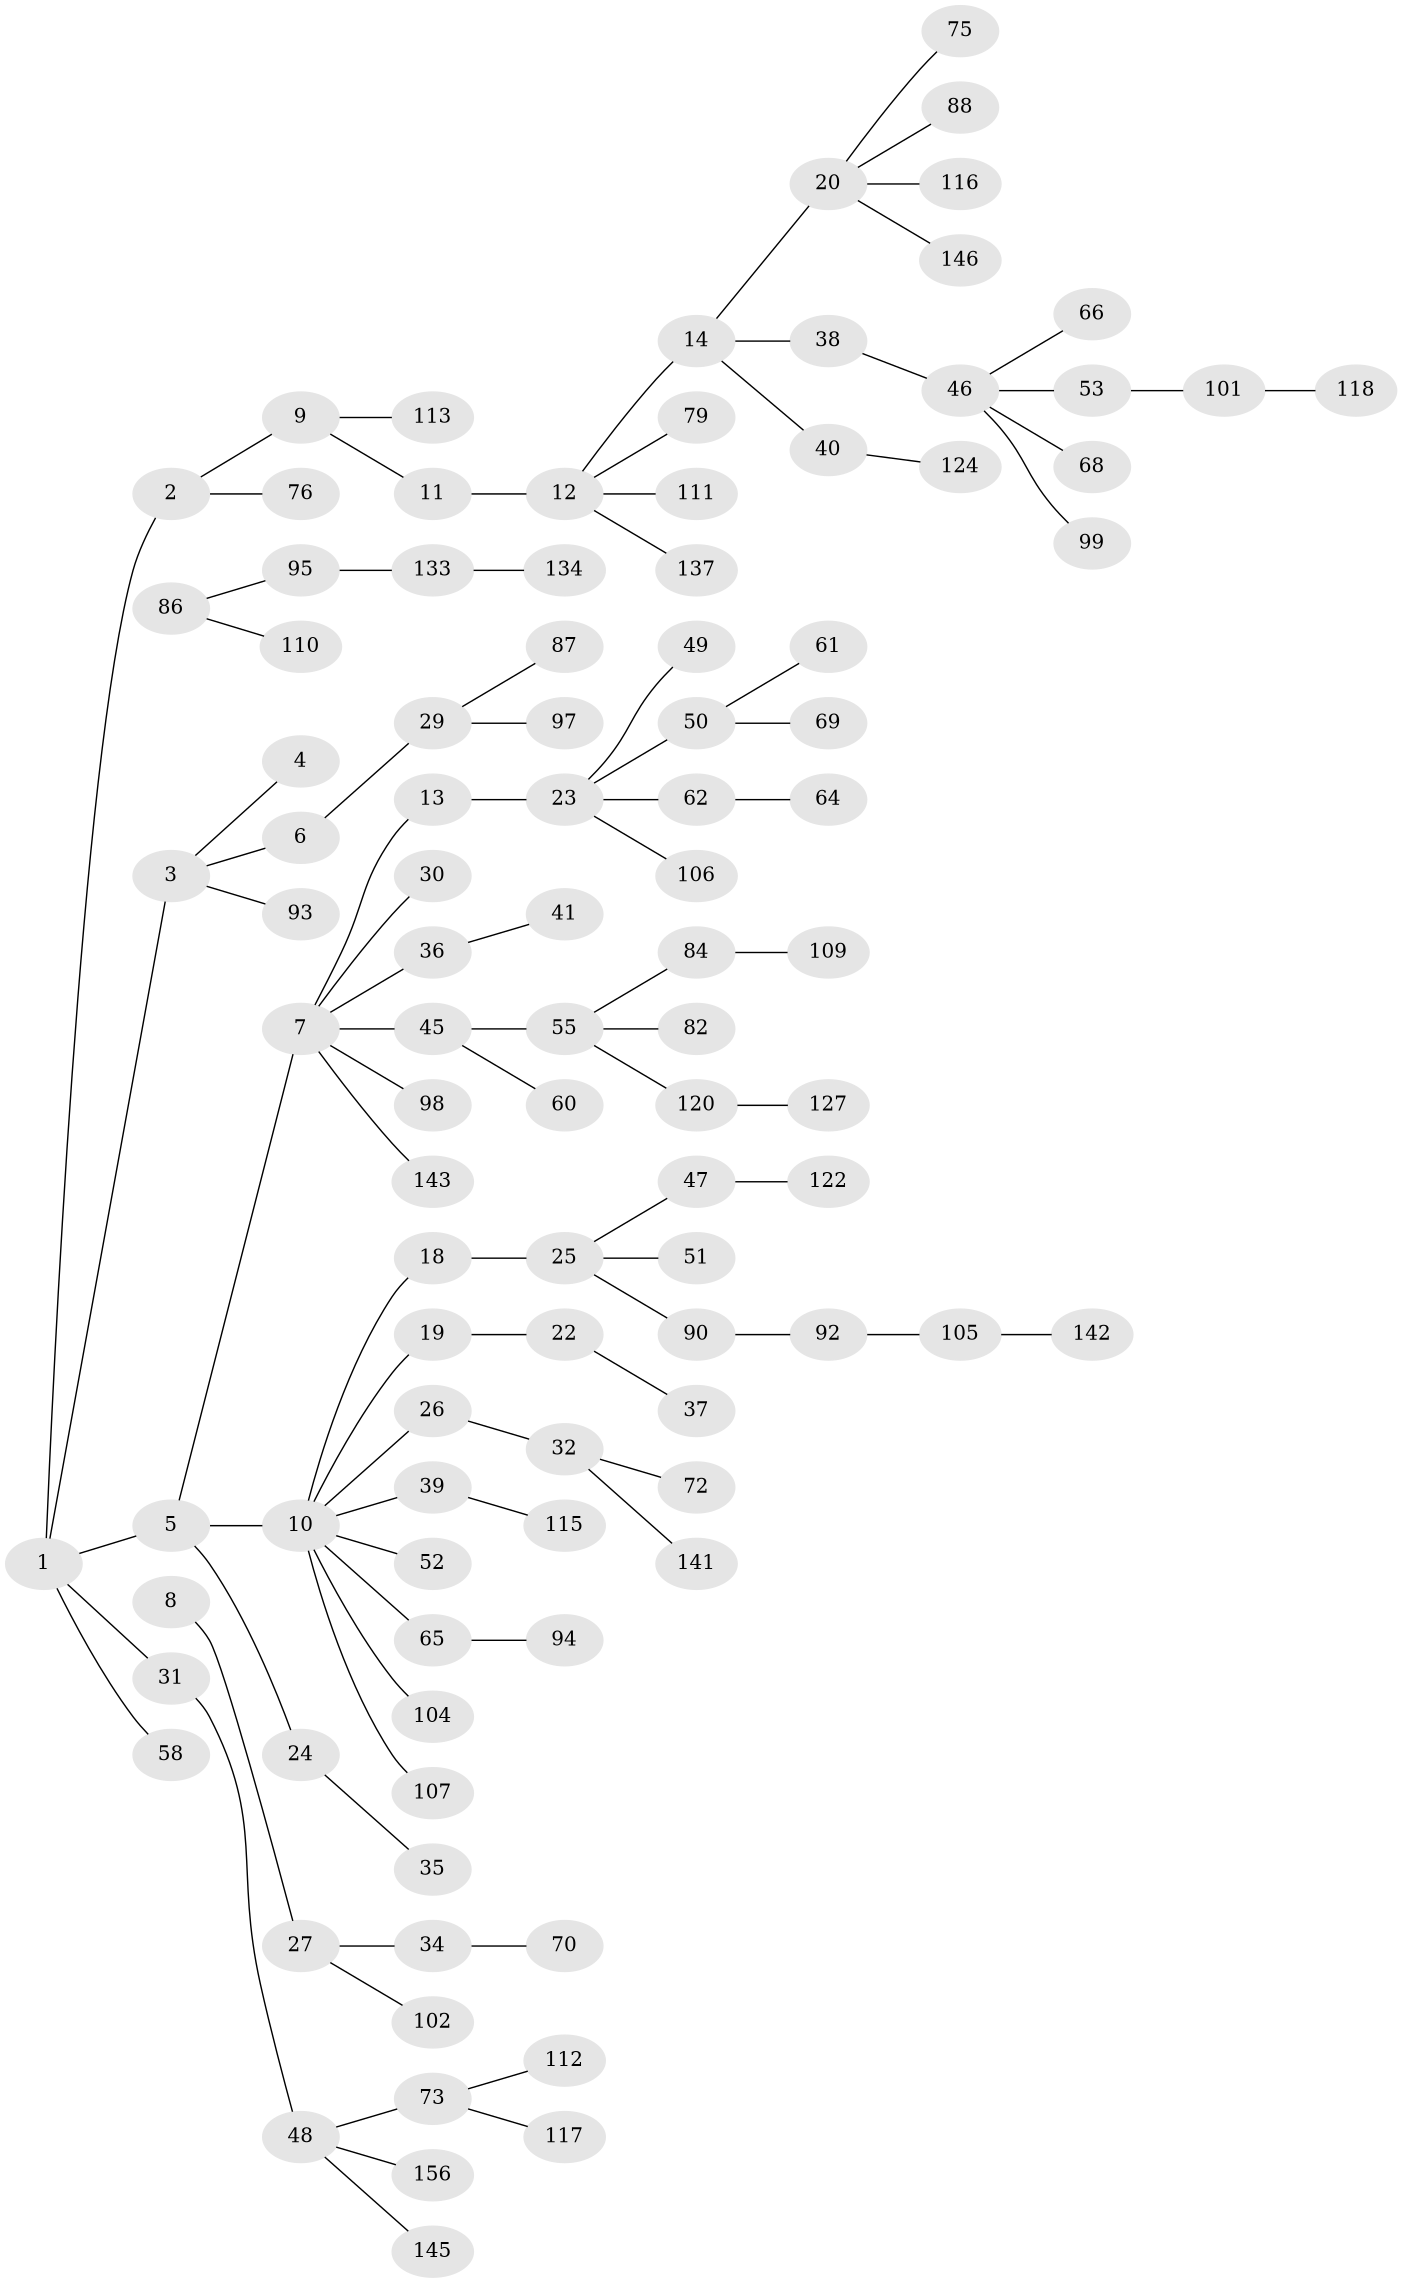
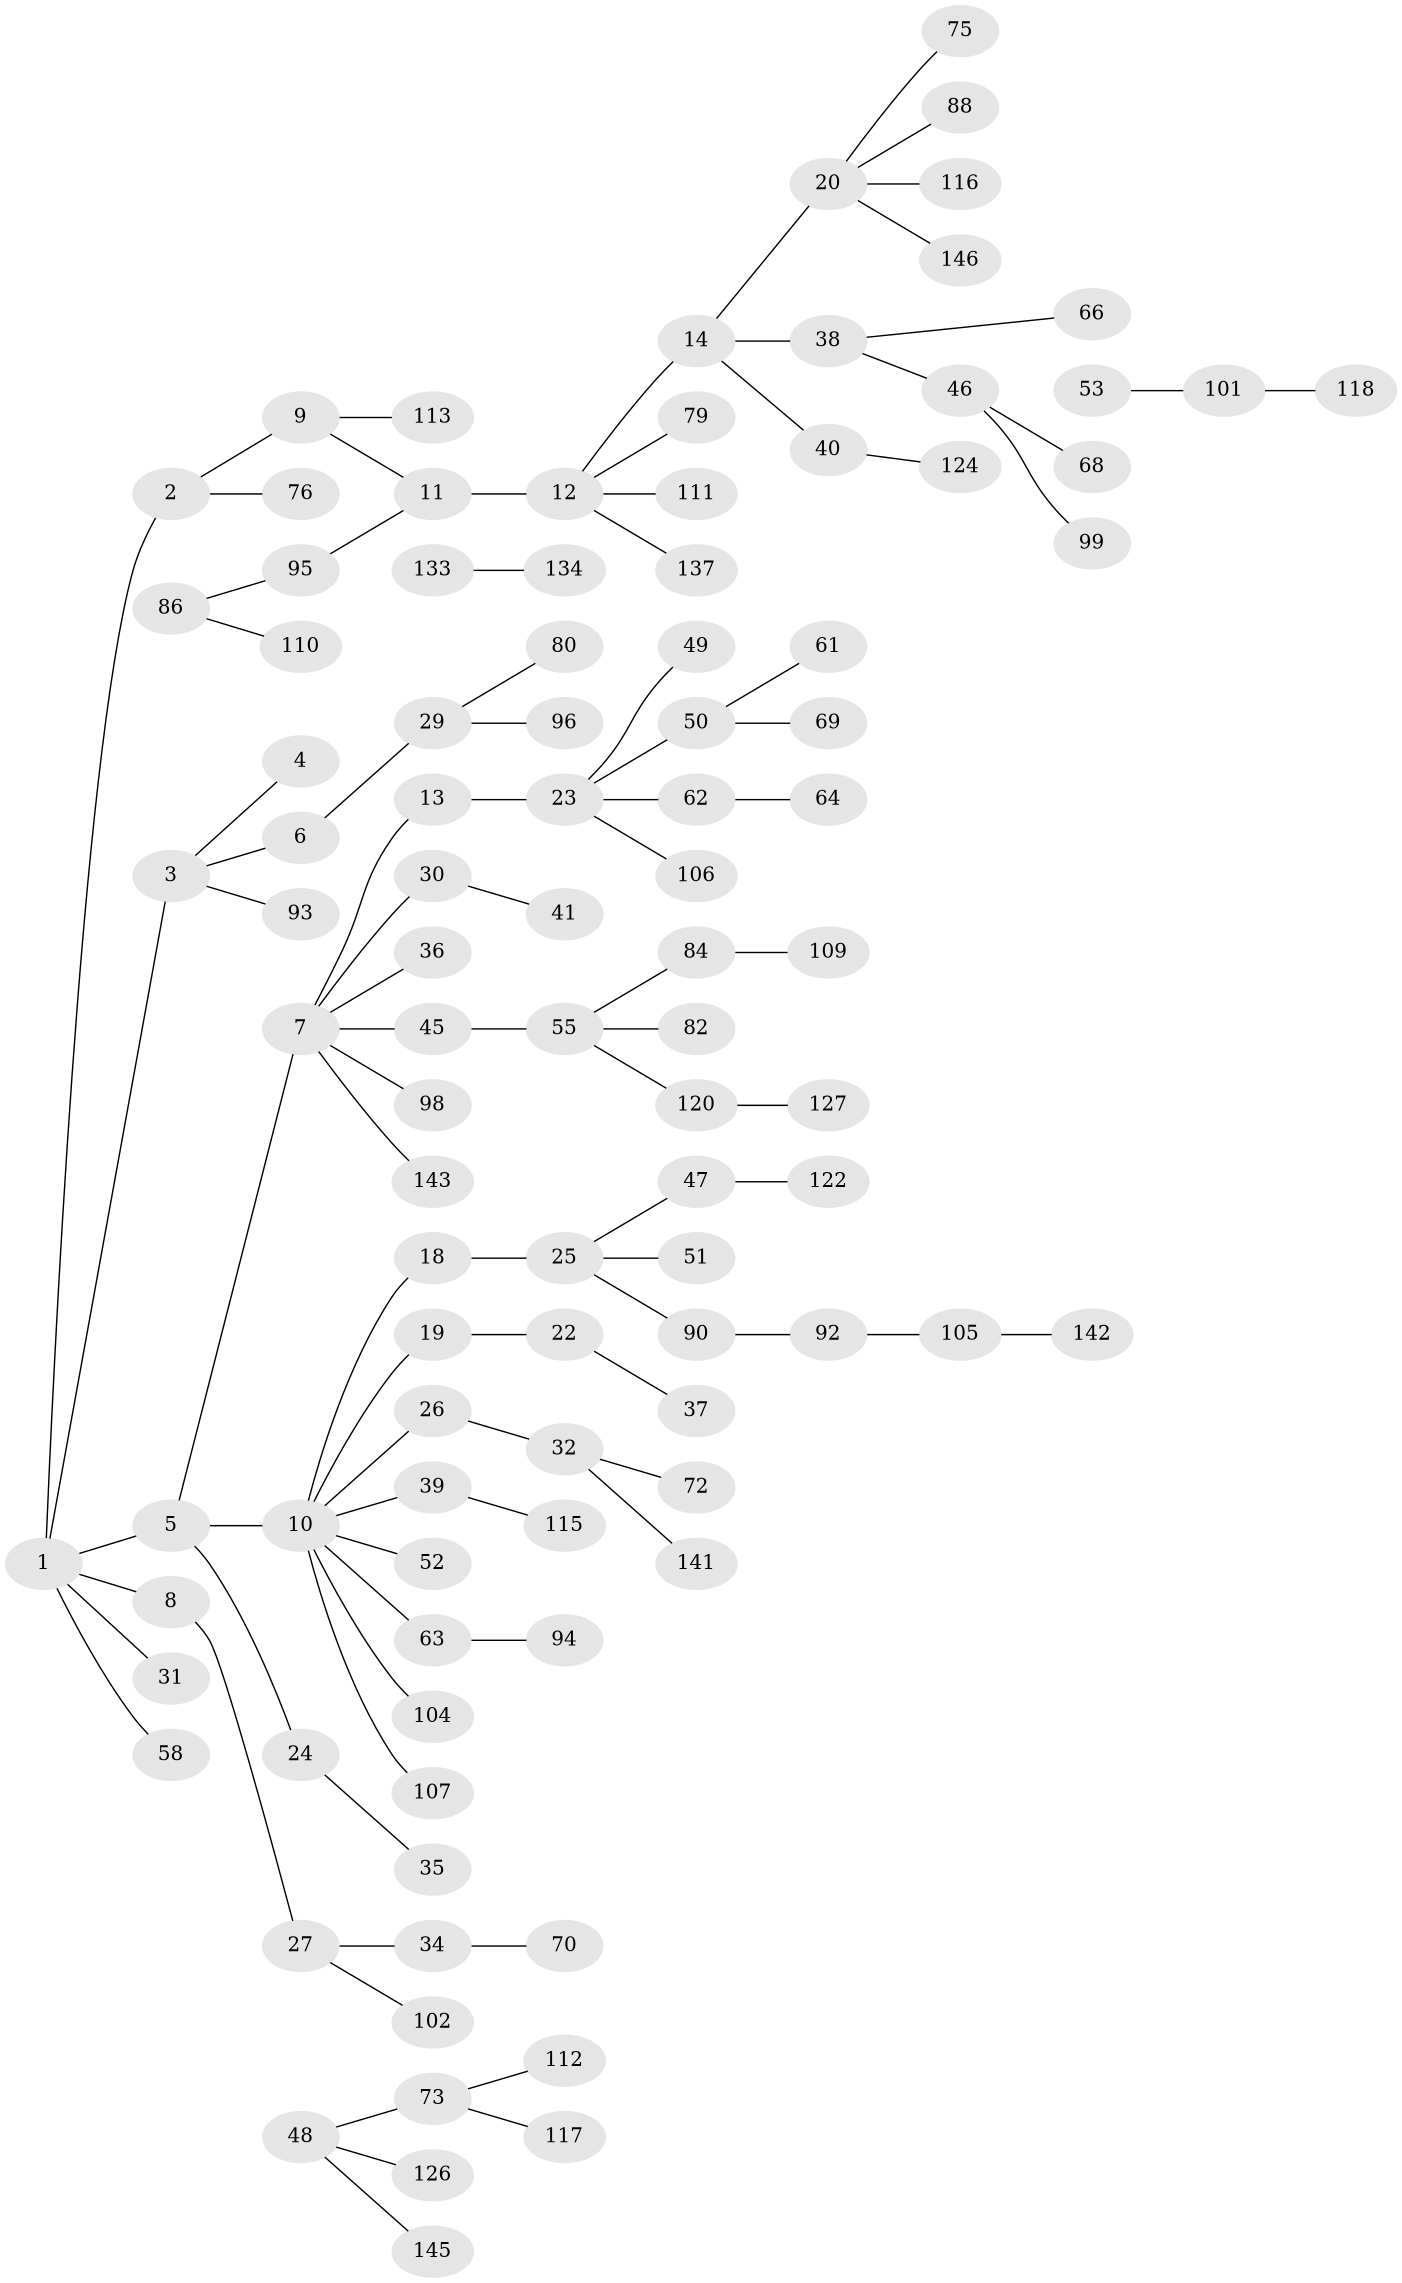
(1026, 352) -> (960, 328)
(1027, 391) -> none
(366, 570) -> (367, 532)
(565, 647) -> (565, 647)
(565, 723) -> (565, 723)
(499, 933) -> (499, 895)
(565, 1105) -> none
none -> (108, 1583)
(433, 1640) -> (433, 1640)
(249, 1902) -> none
(433, 2175) -> (433, 2175)
